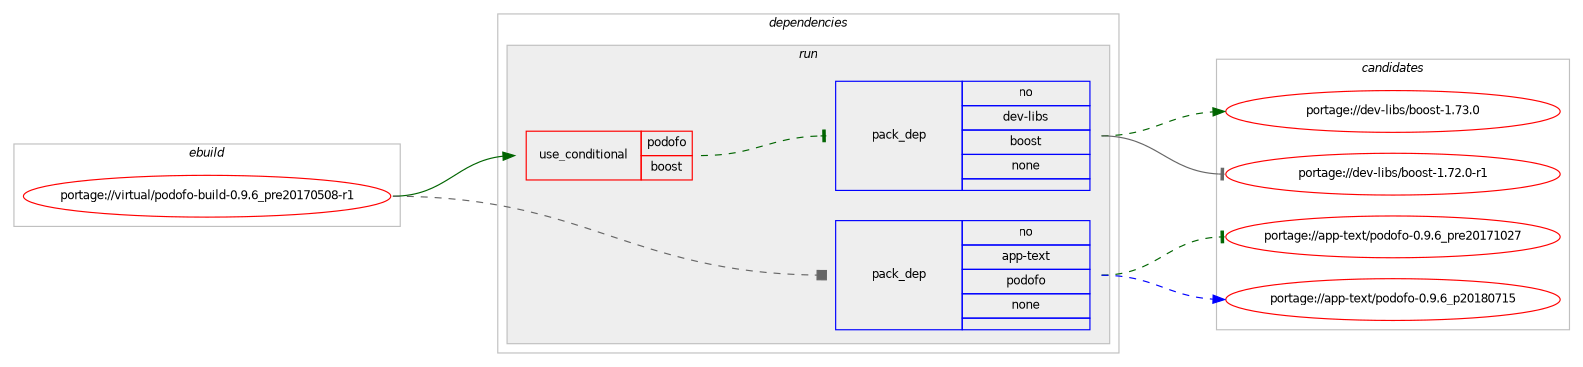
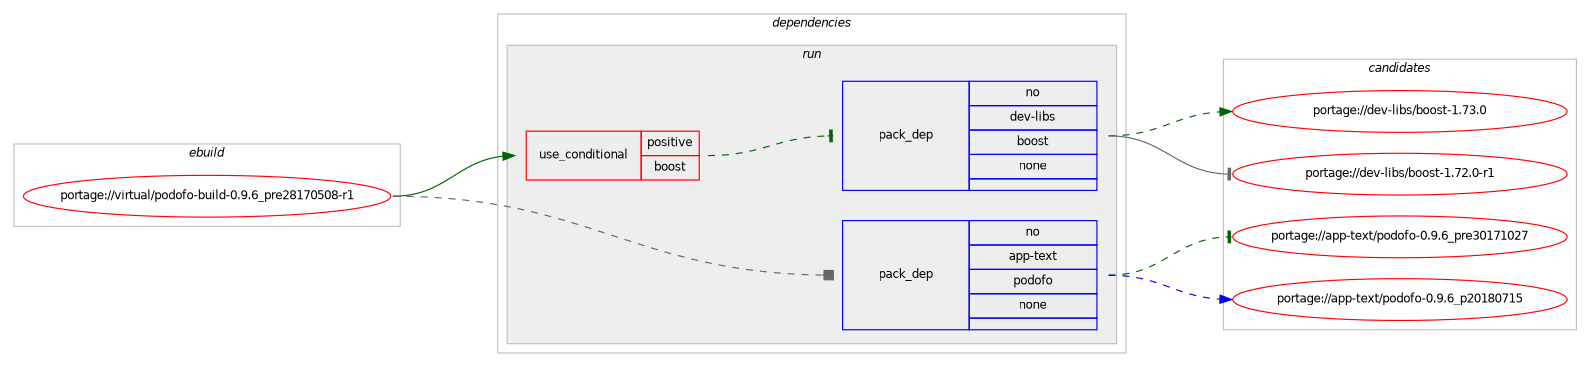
(667, 143) -> (670, 143)
(207, 196) -> (207, 196)
(1393, 237) -> (1400, 237)
